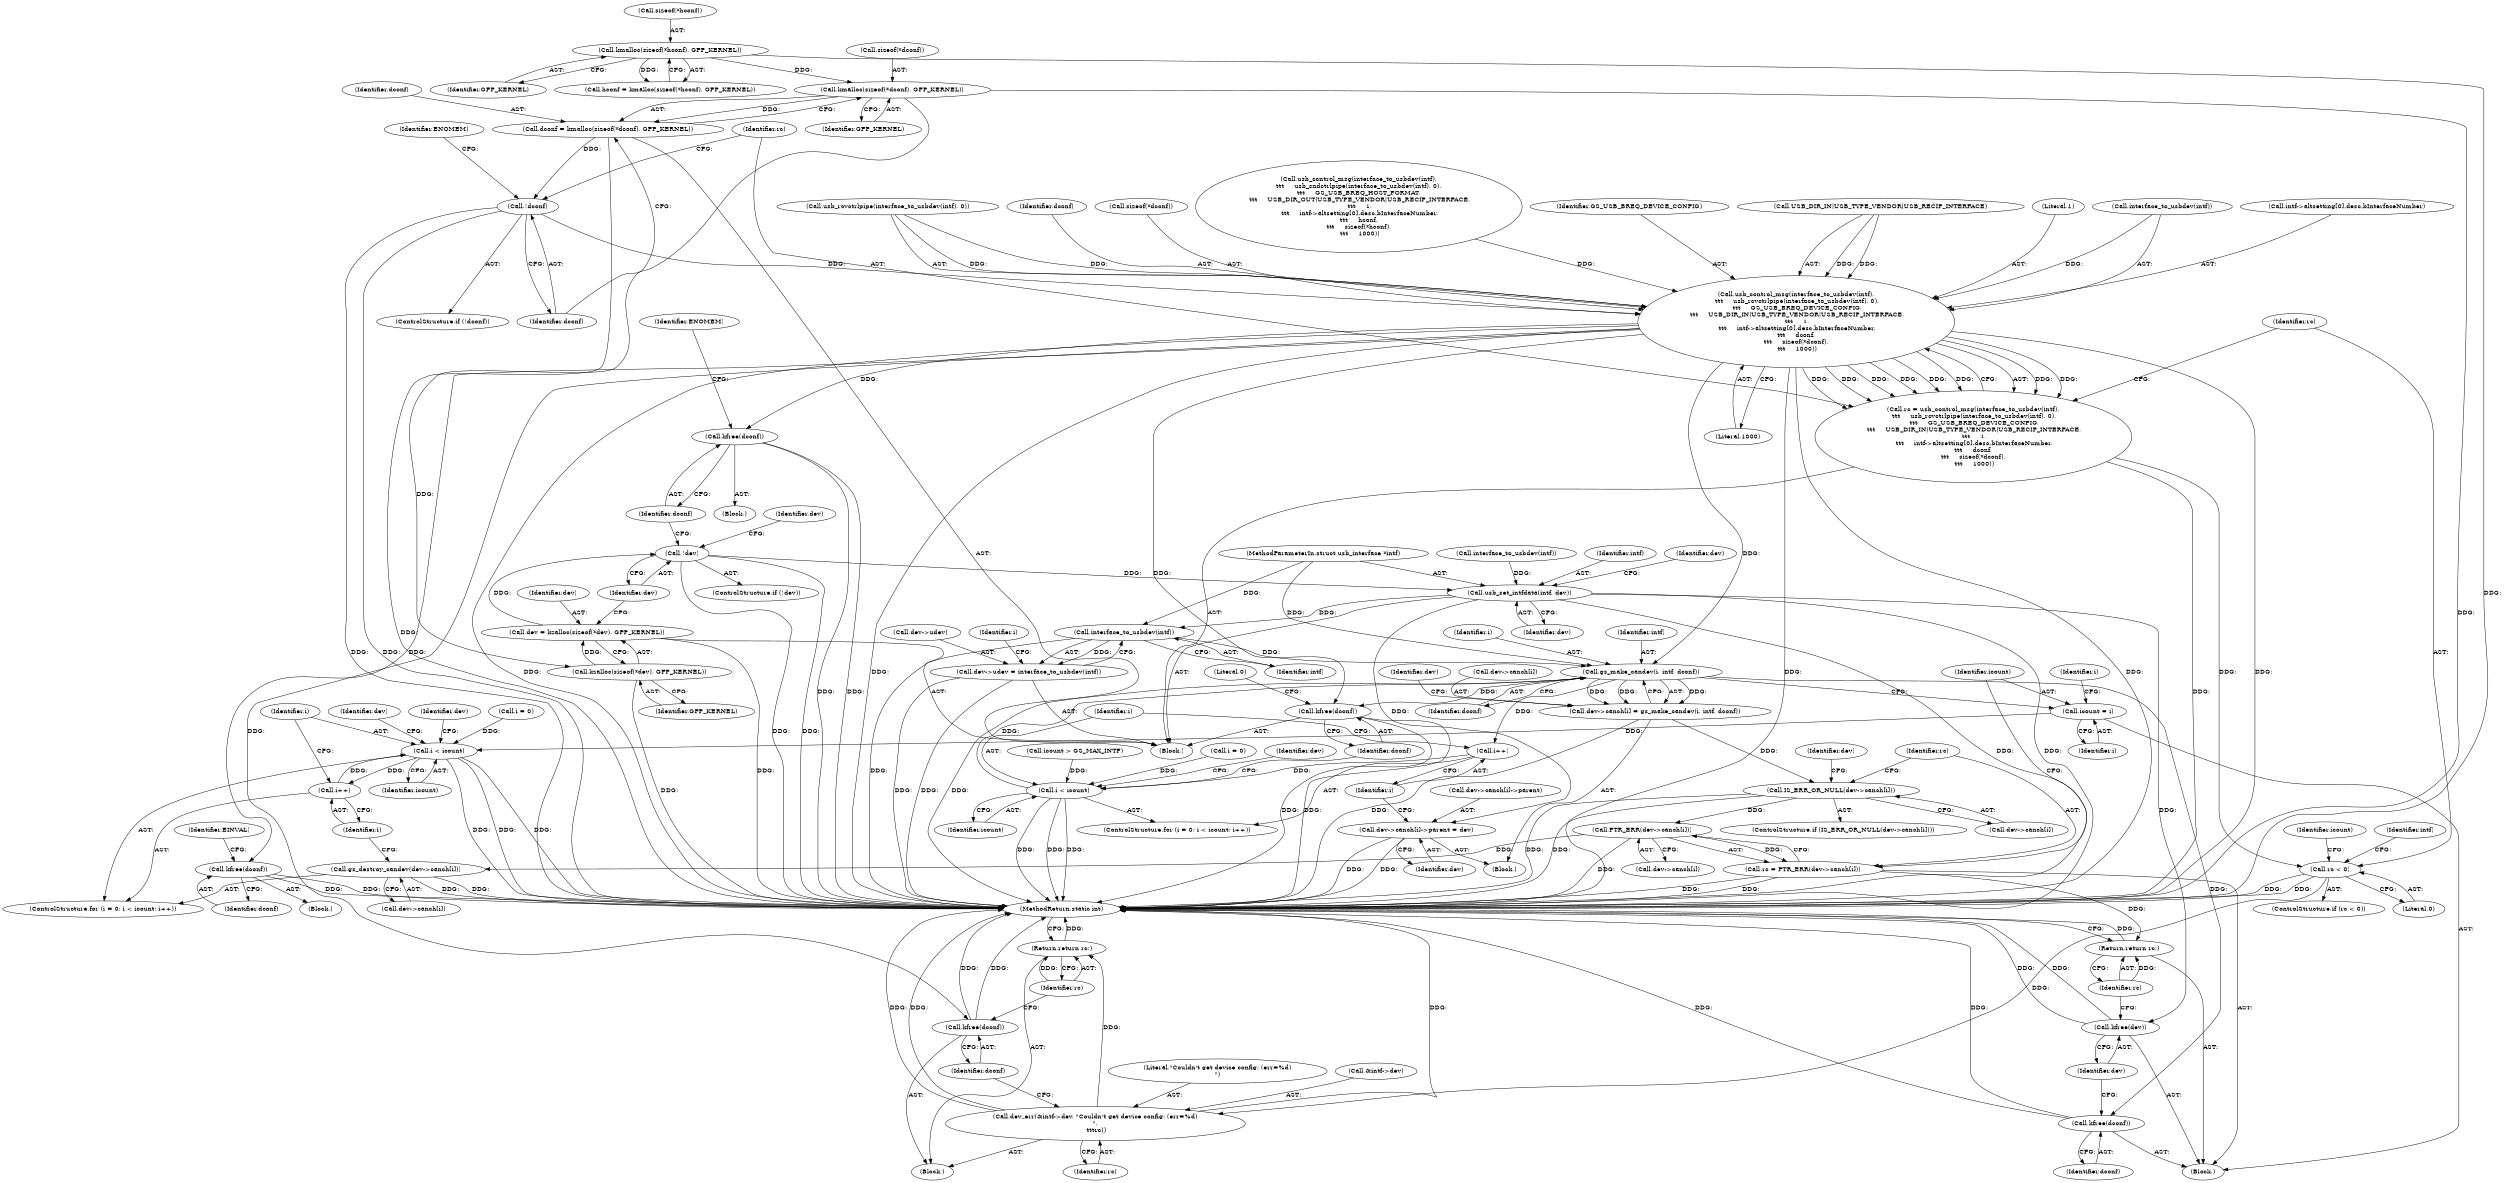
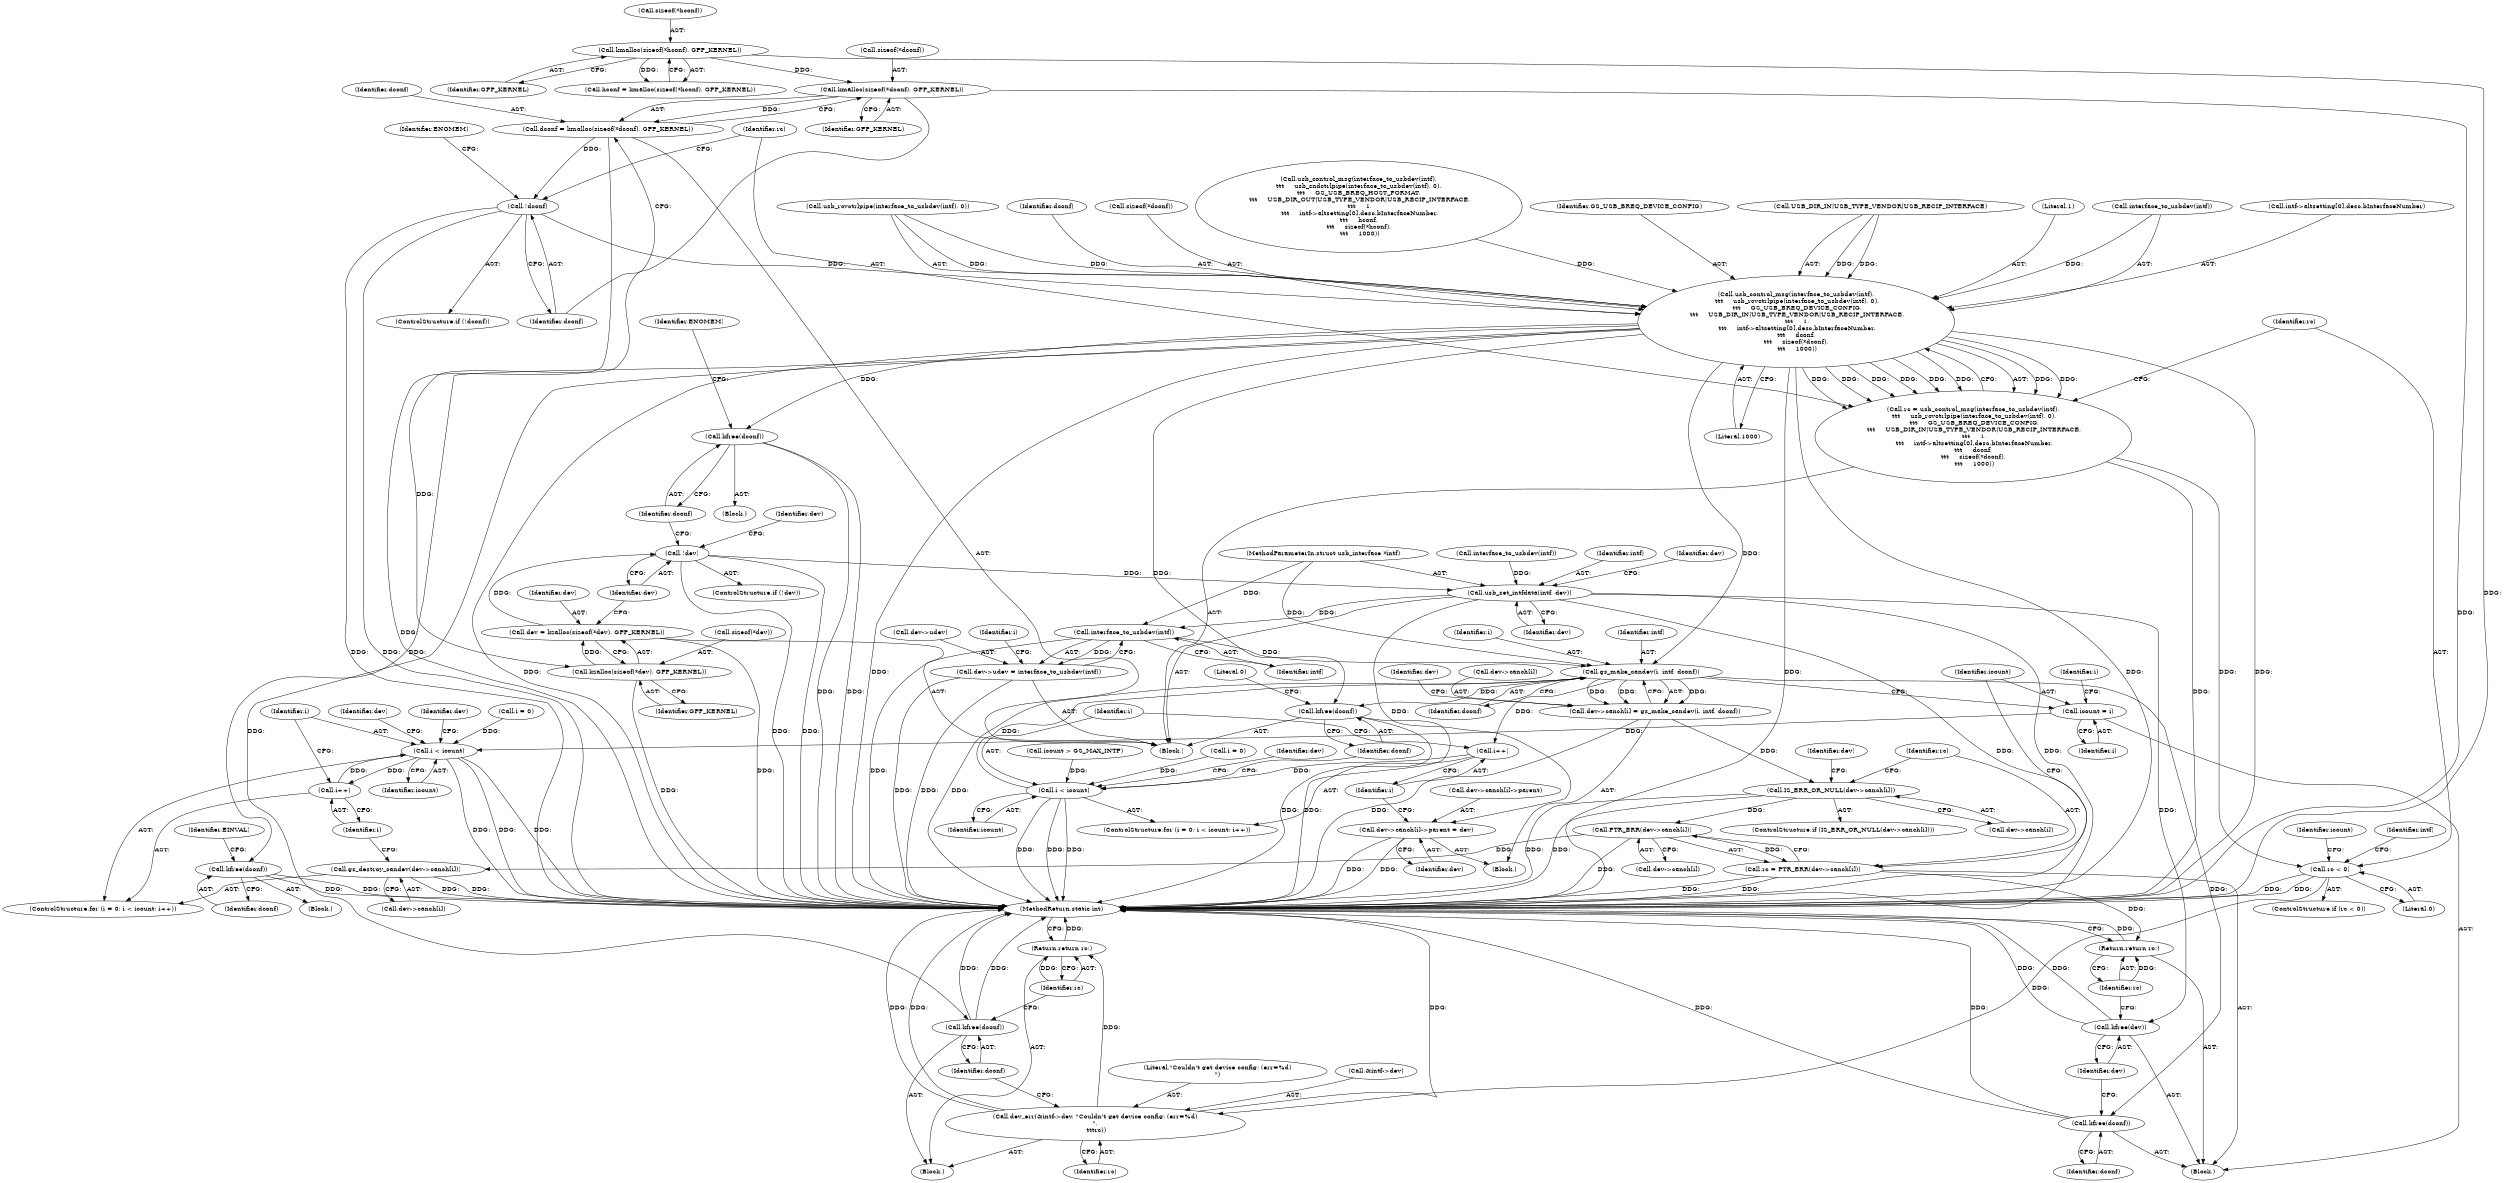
none -> (743, 633)
